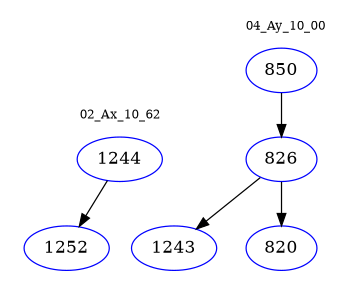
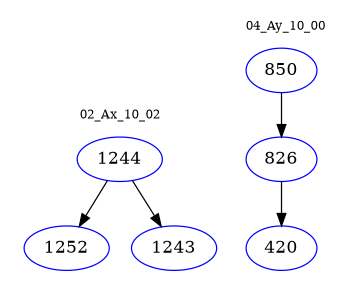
(120, 115) -> (120, 115)
(244, 191) -> (143, 198)
(282, 248) -> (282, 248)
